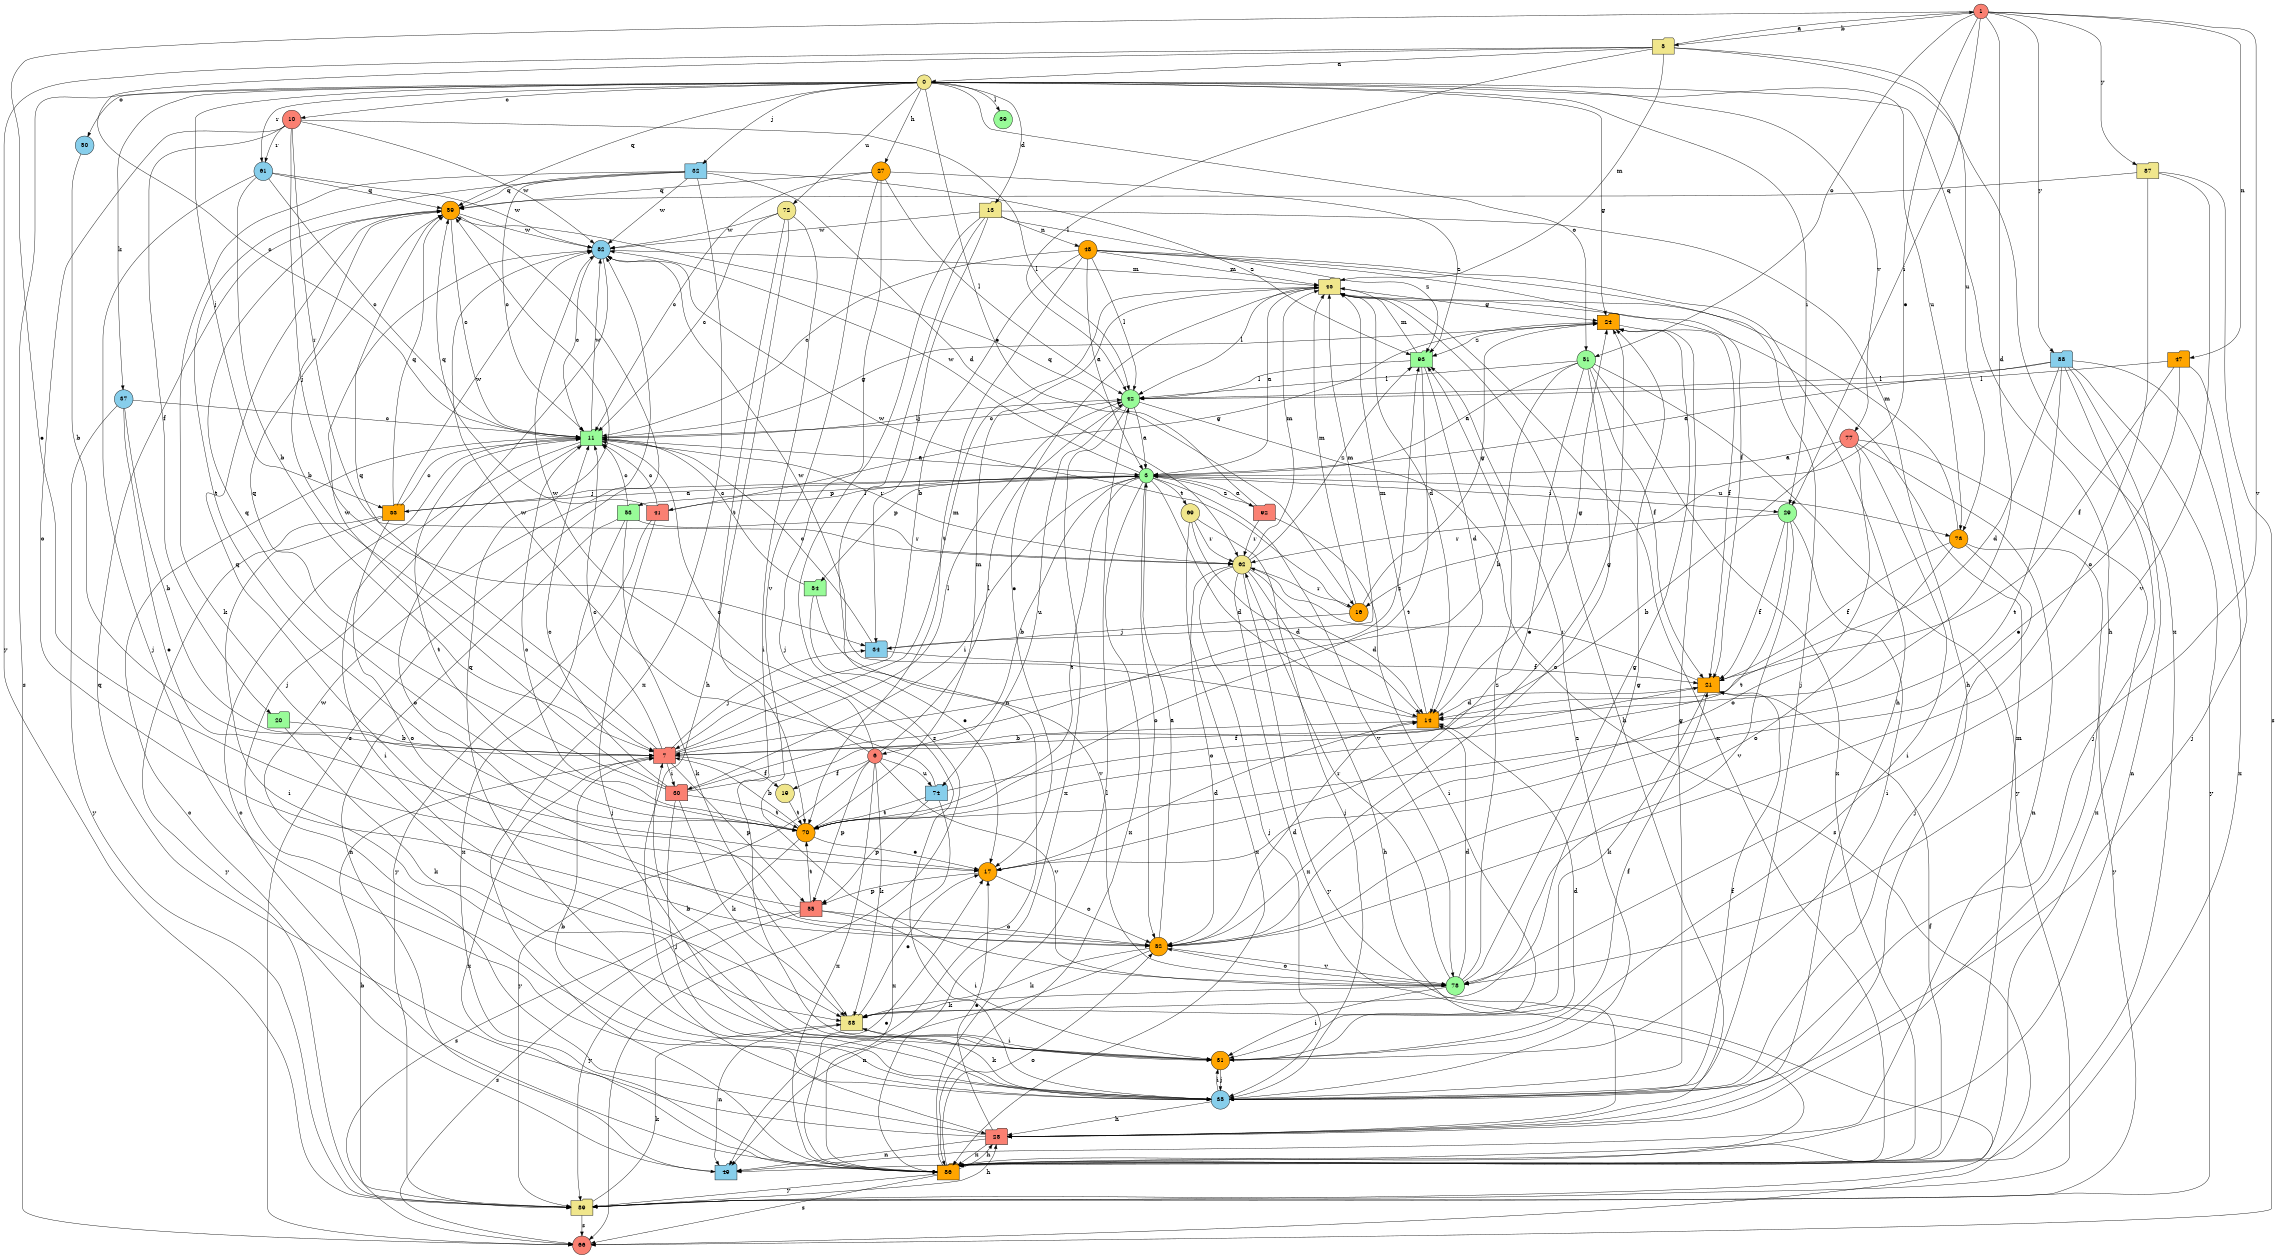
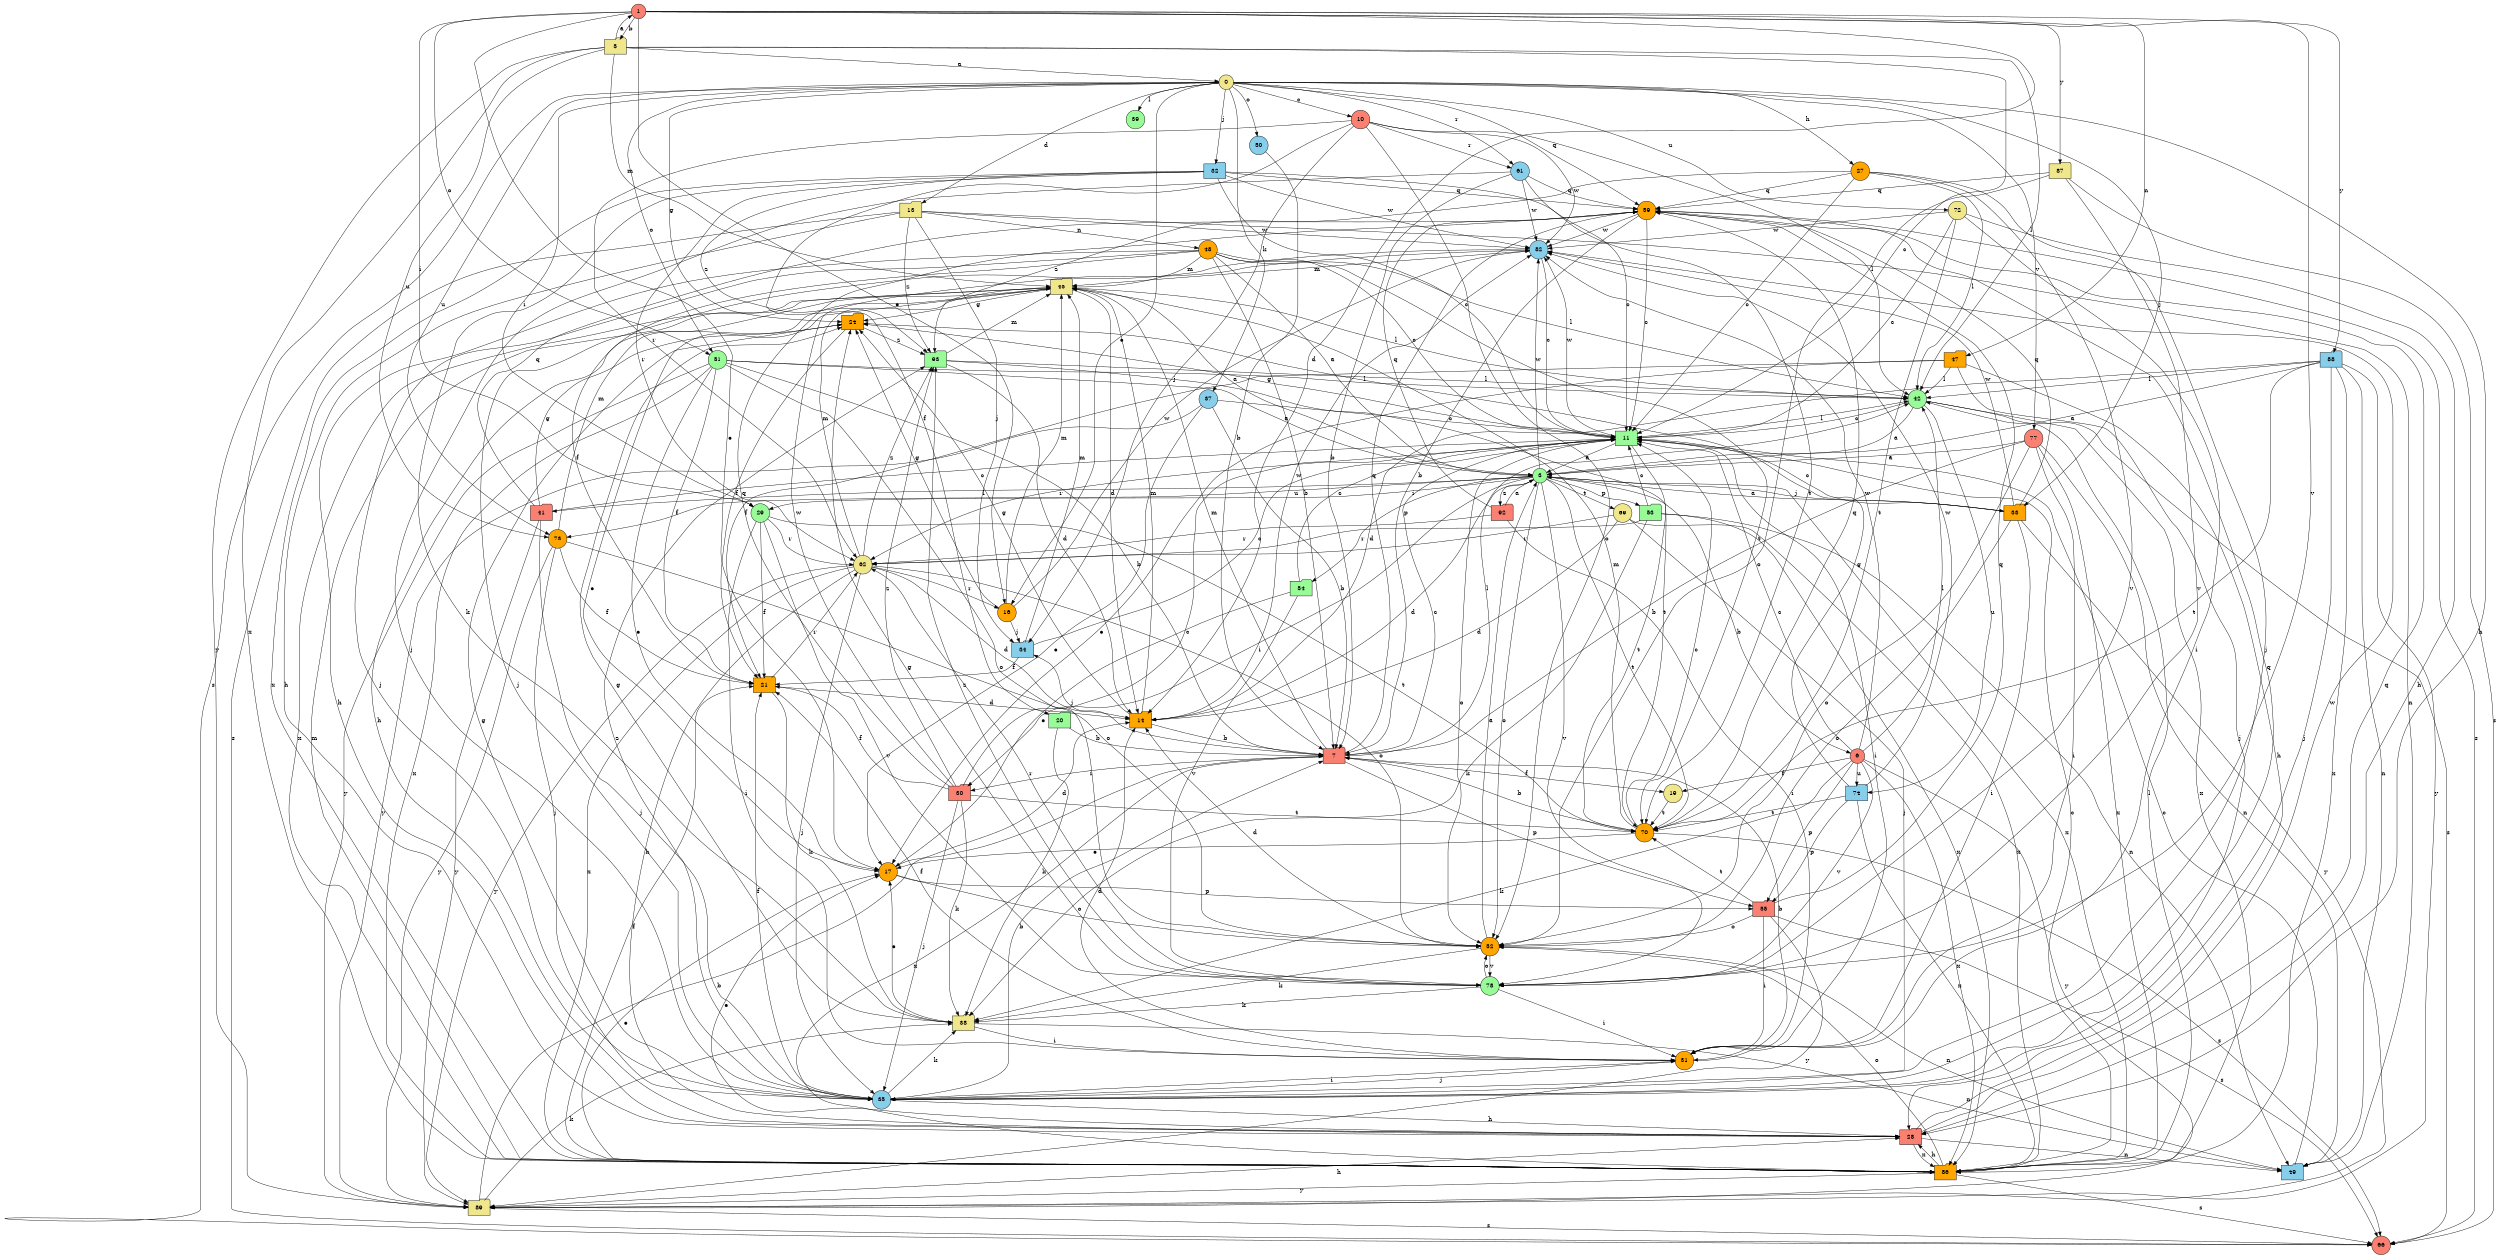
(972, 360) -> (643, 360)
none -> (2279, 776)
(1465, 848) -> none
